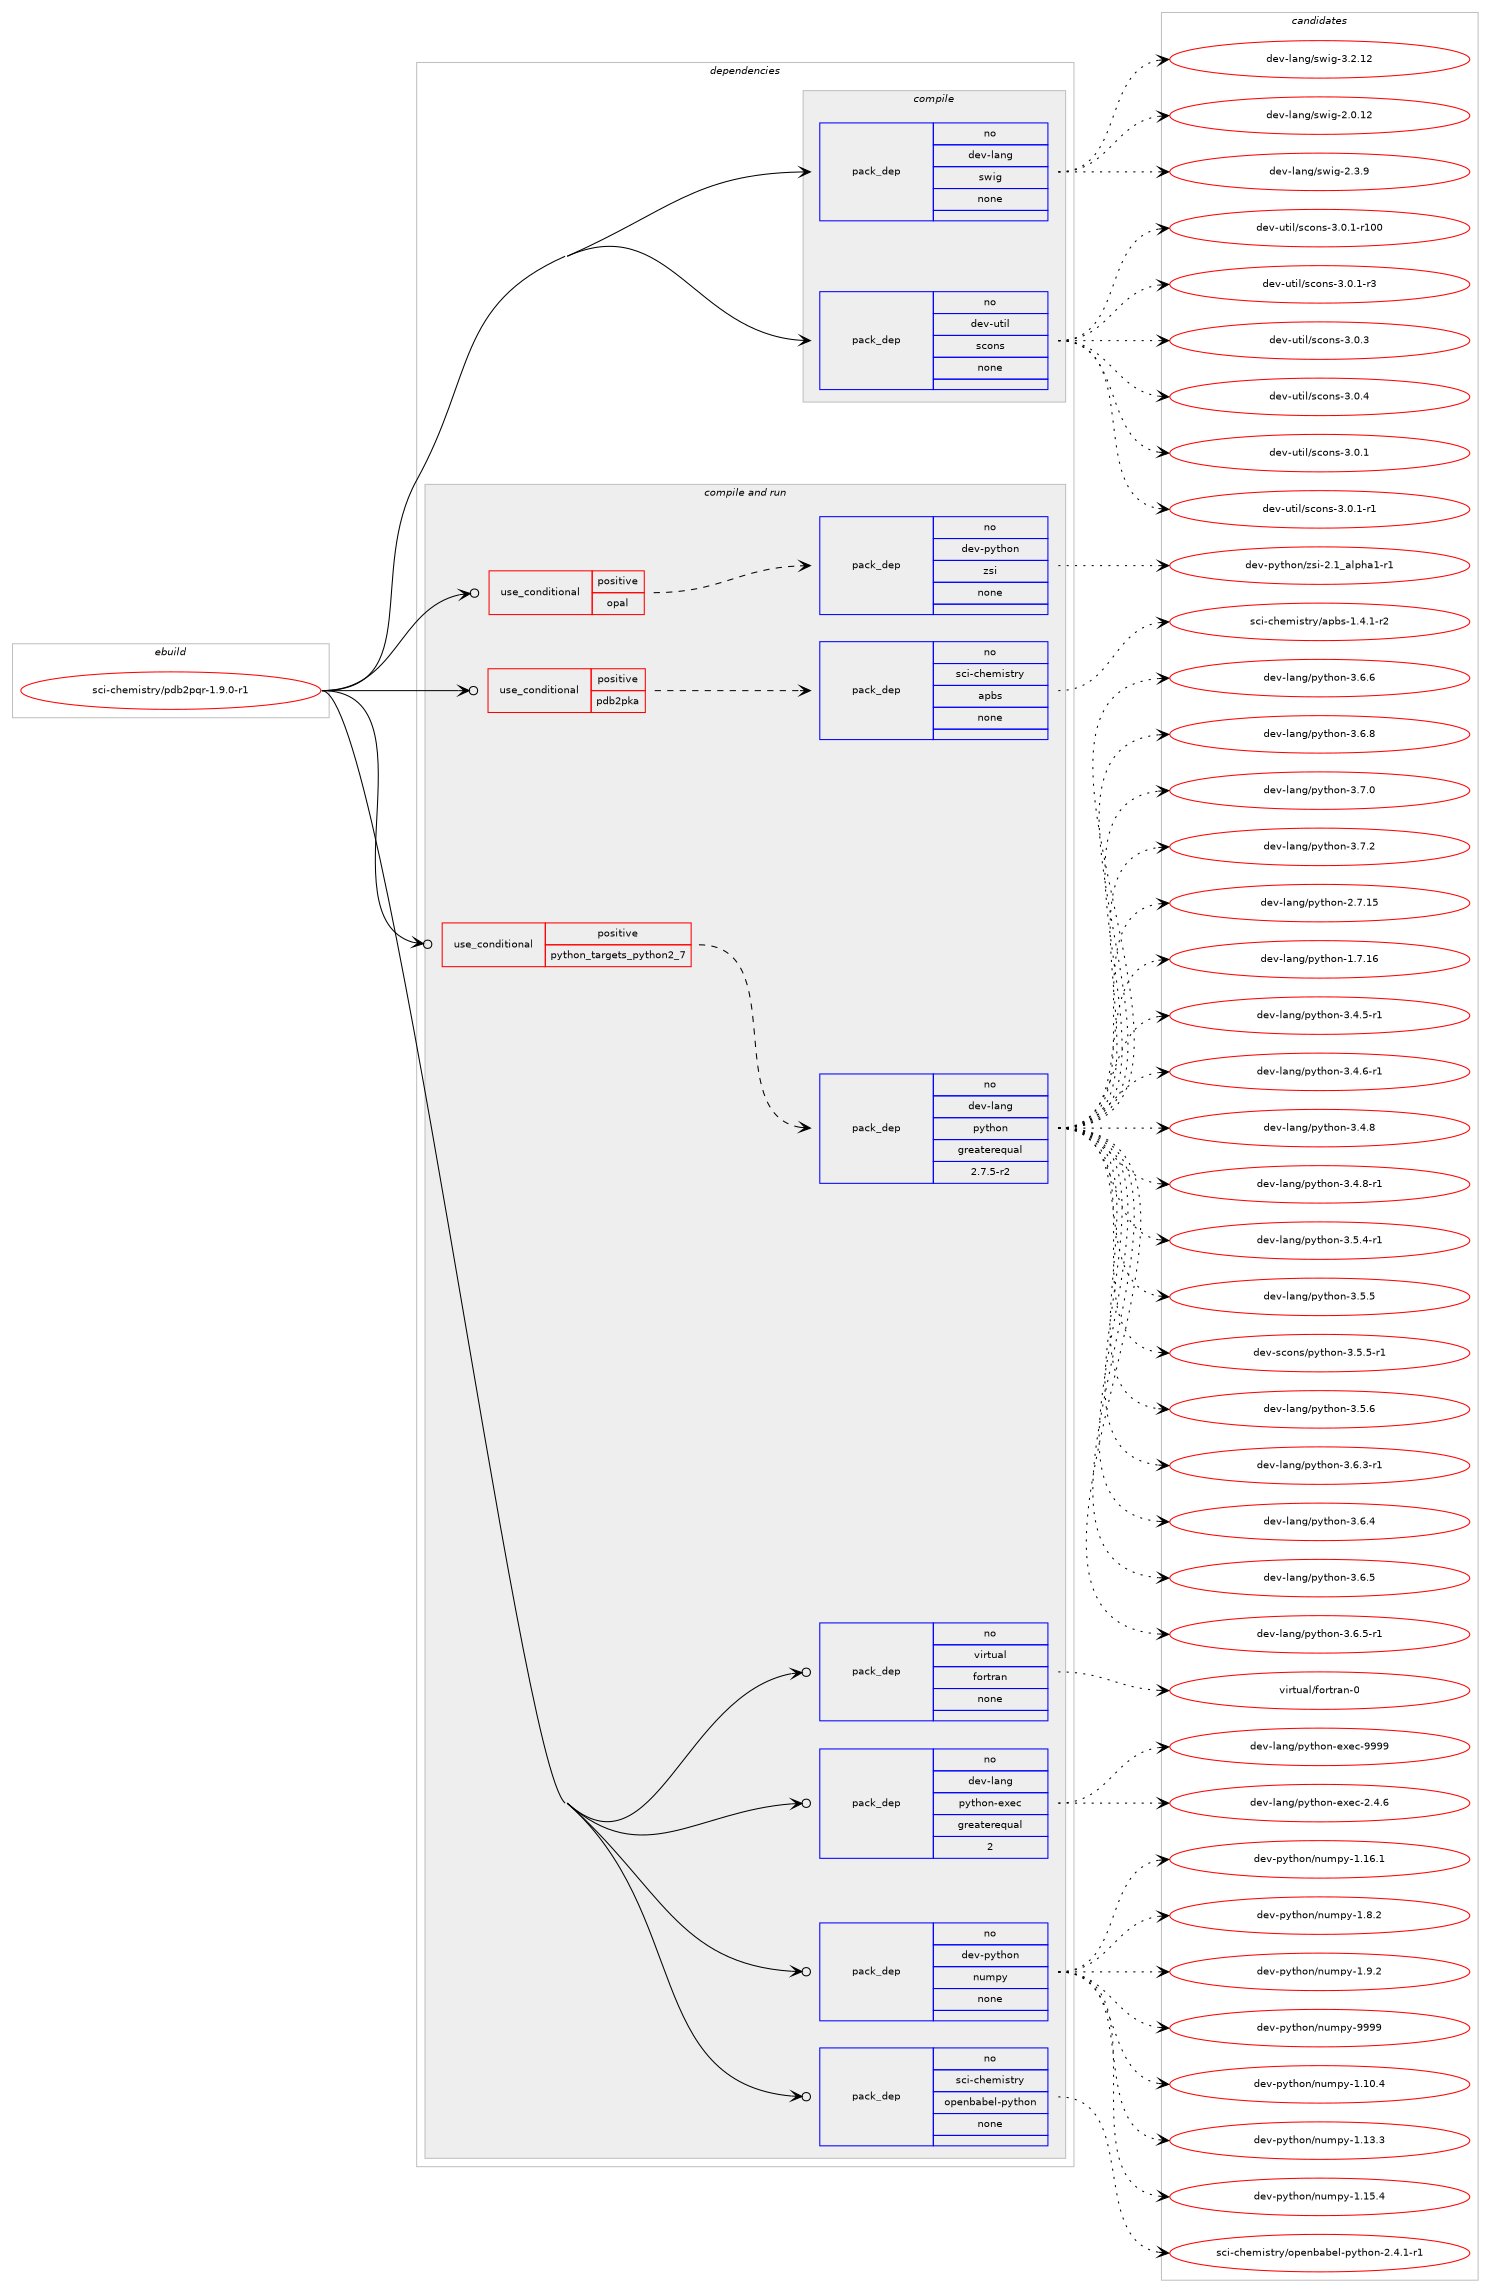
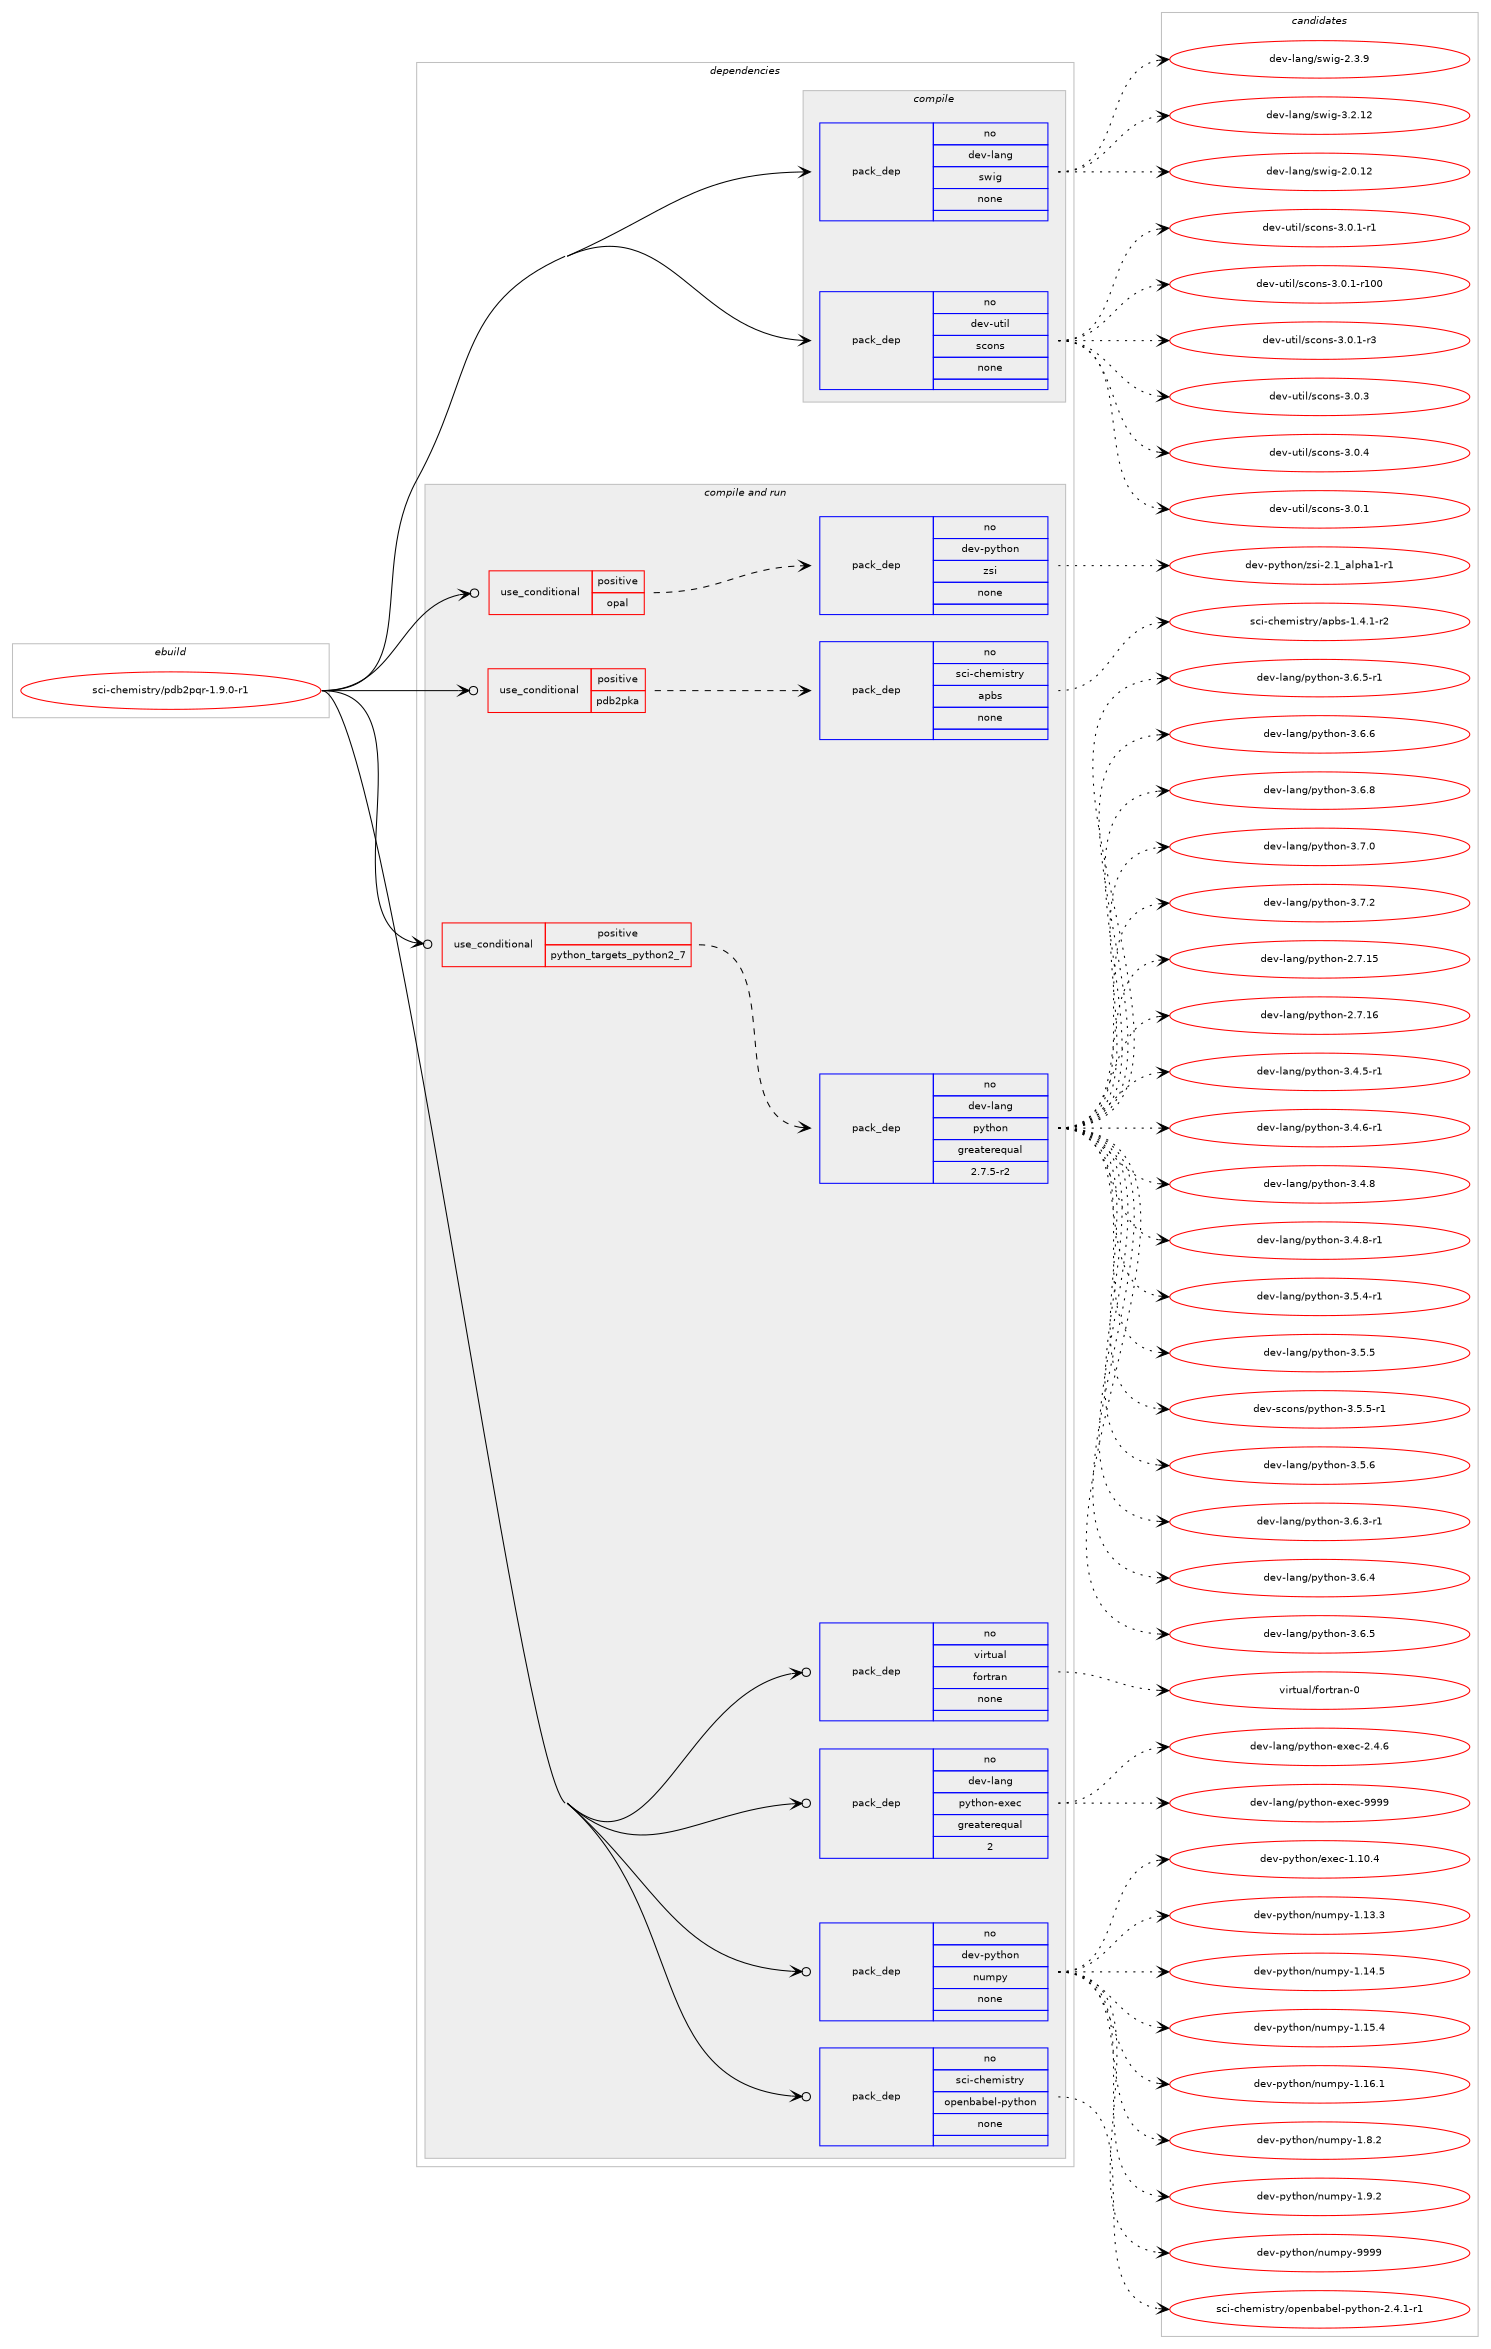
(1320, 959) -> (1320, 1016)
none -> (1320, 1972)
(1320, 2084) -> (1320, 1859)
